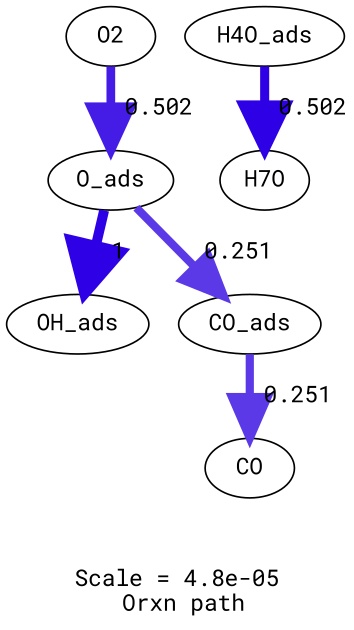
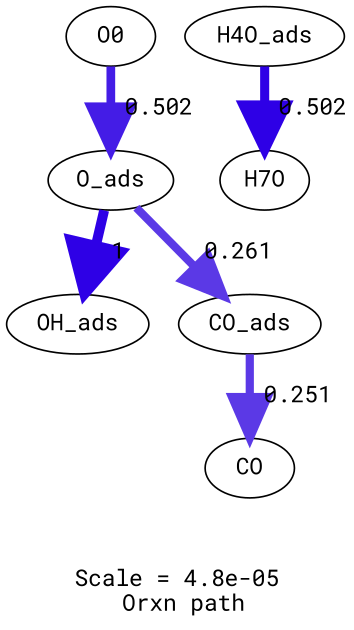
(111, 36) -> (111, 36)
(232, 252) -> (232, 252)
